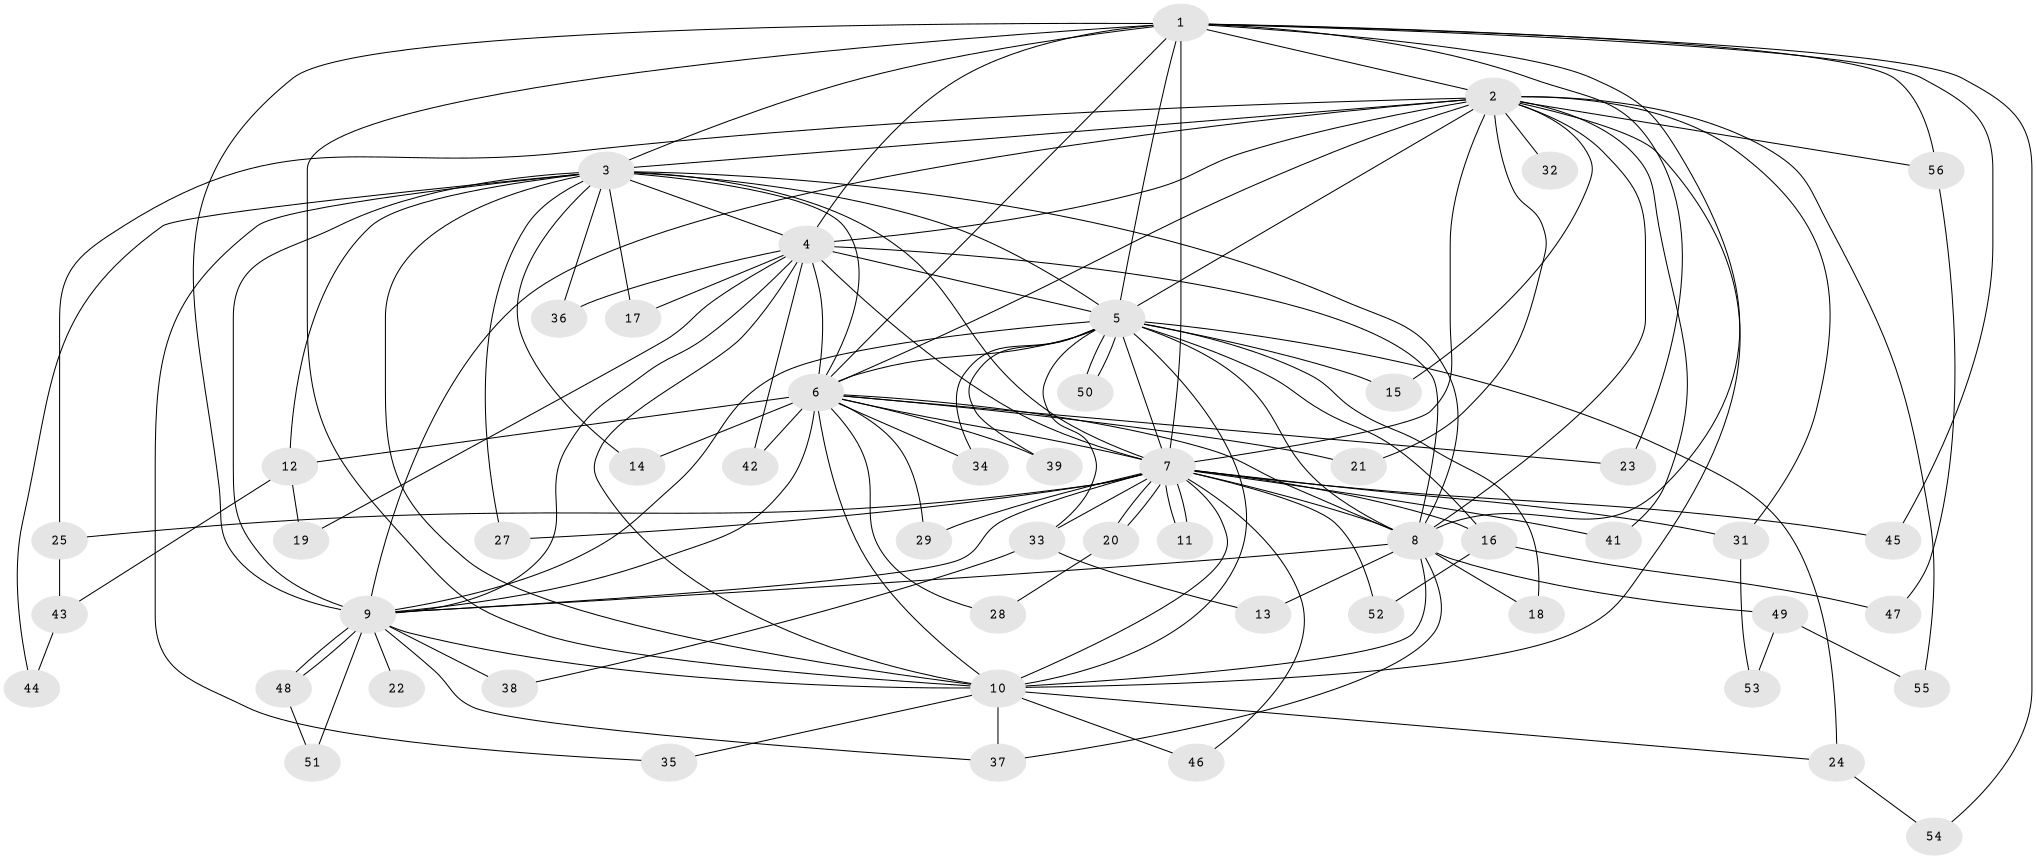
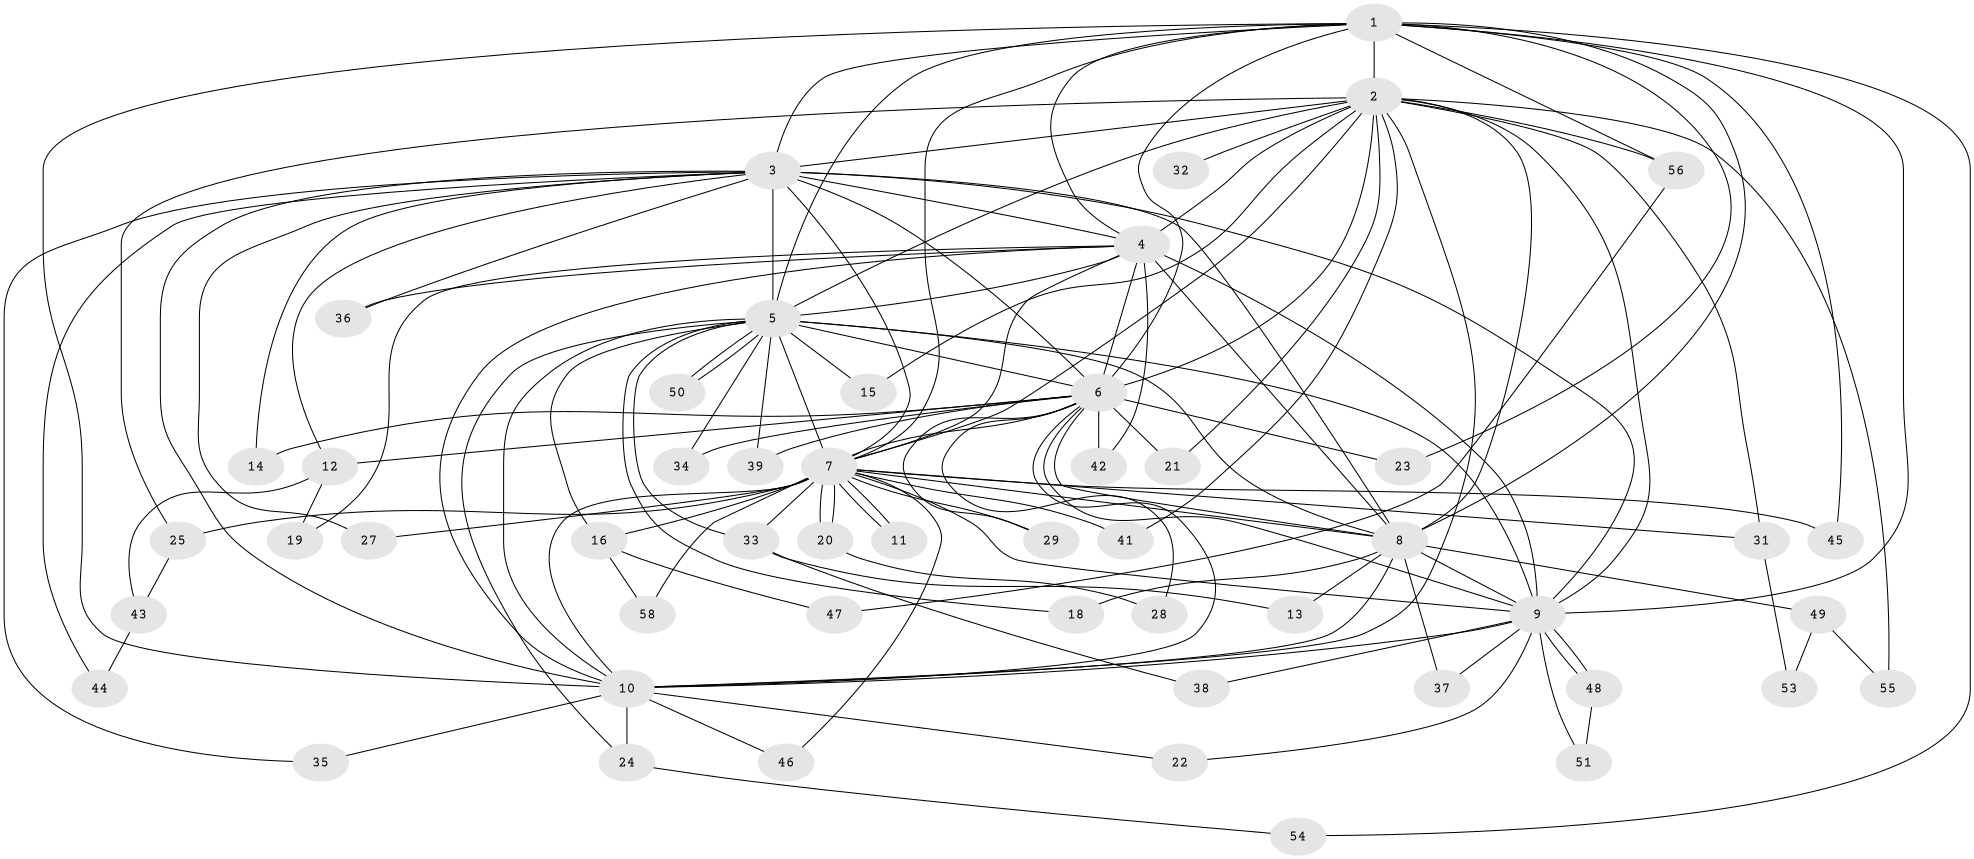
(633, 319) -> none
(1376, 615) -> (647, 615)
(998, 726) -> (903, 726)
